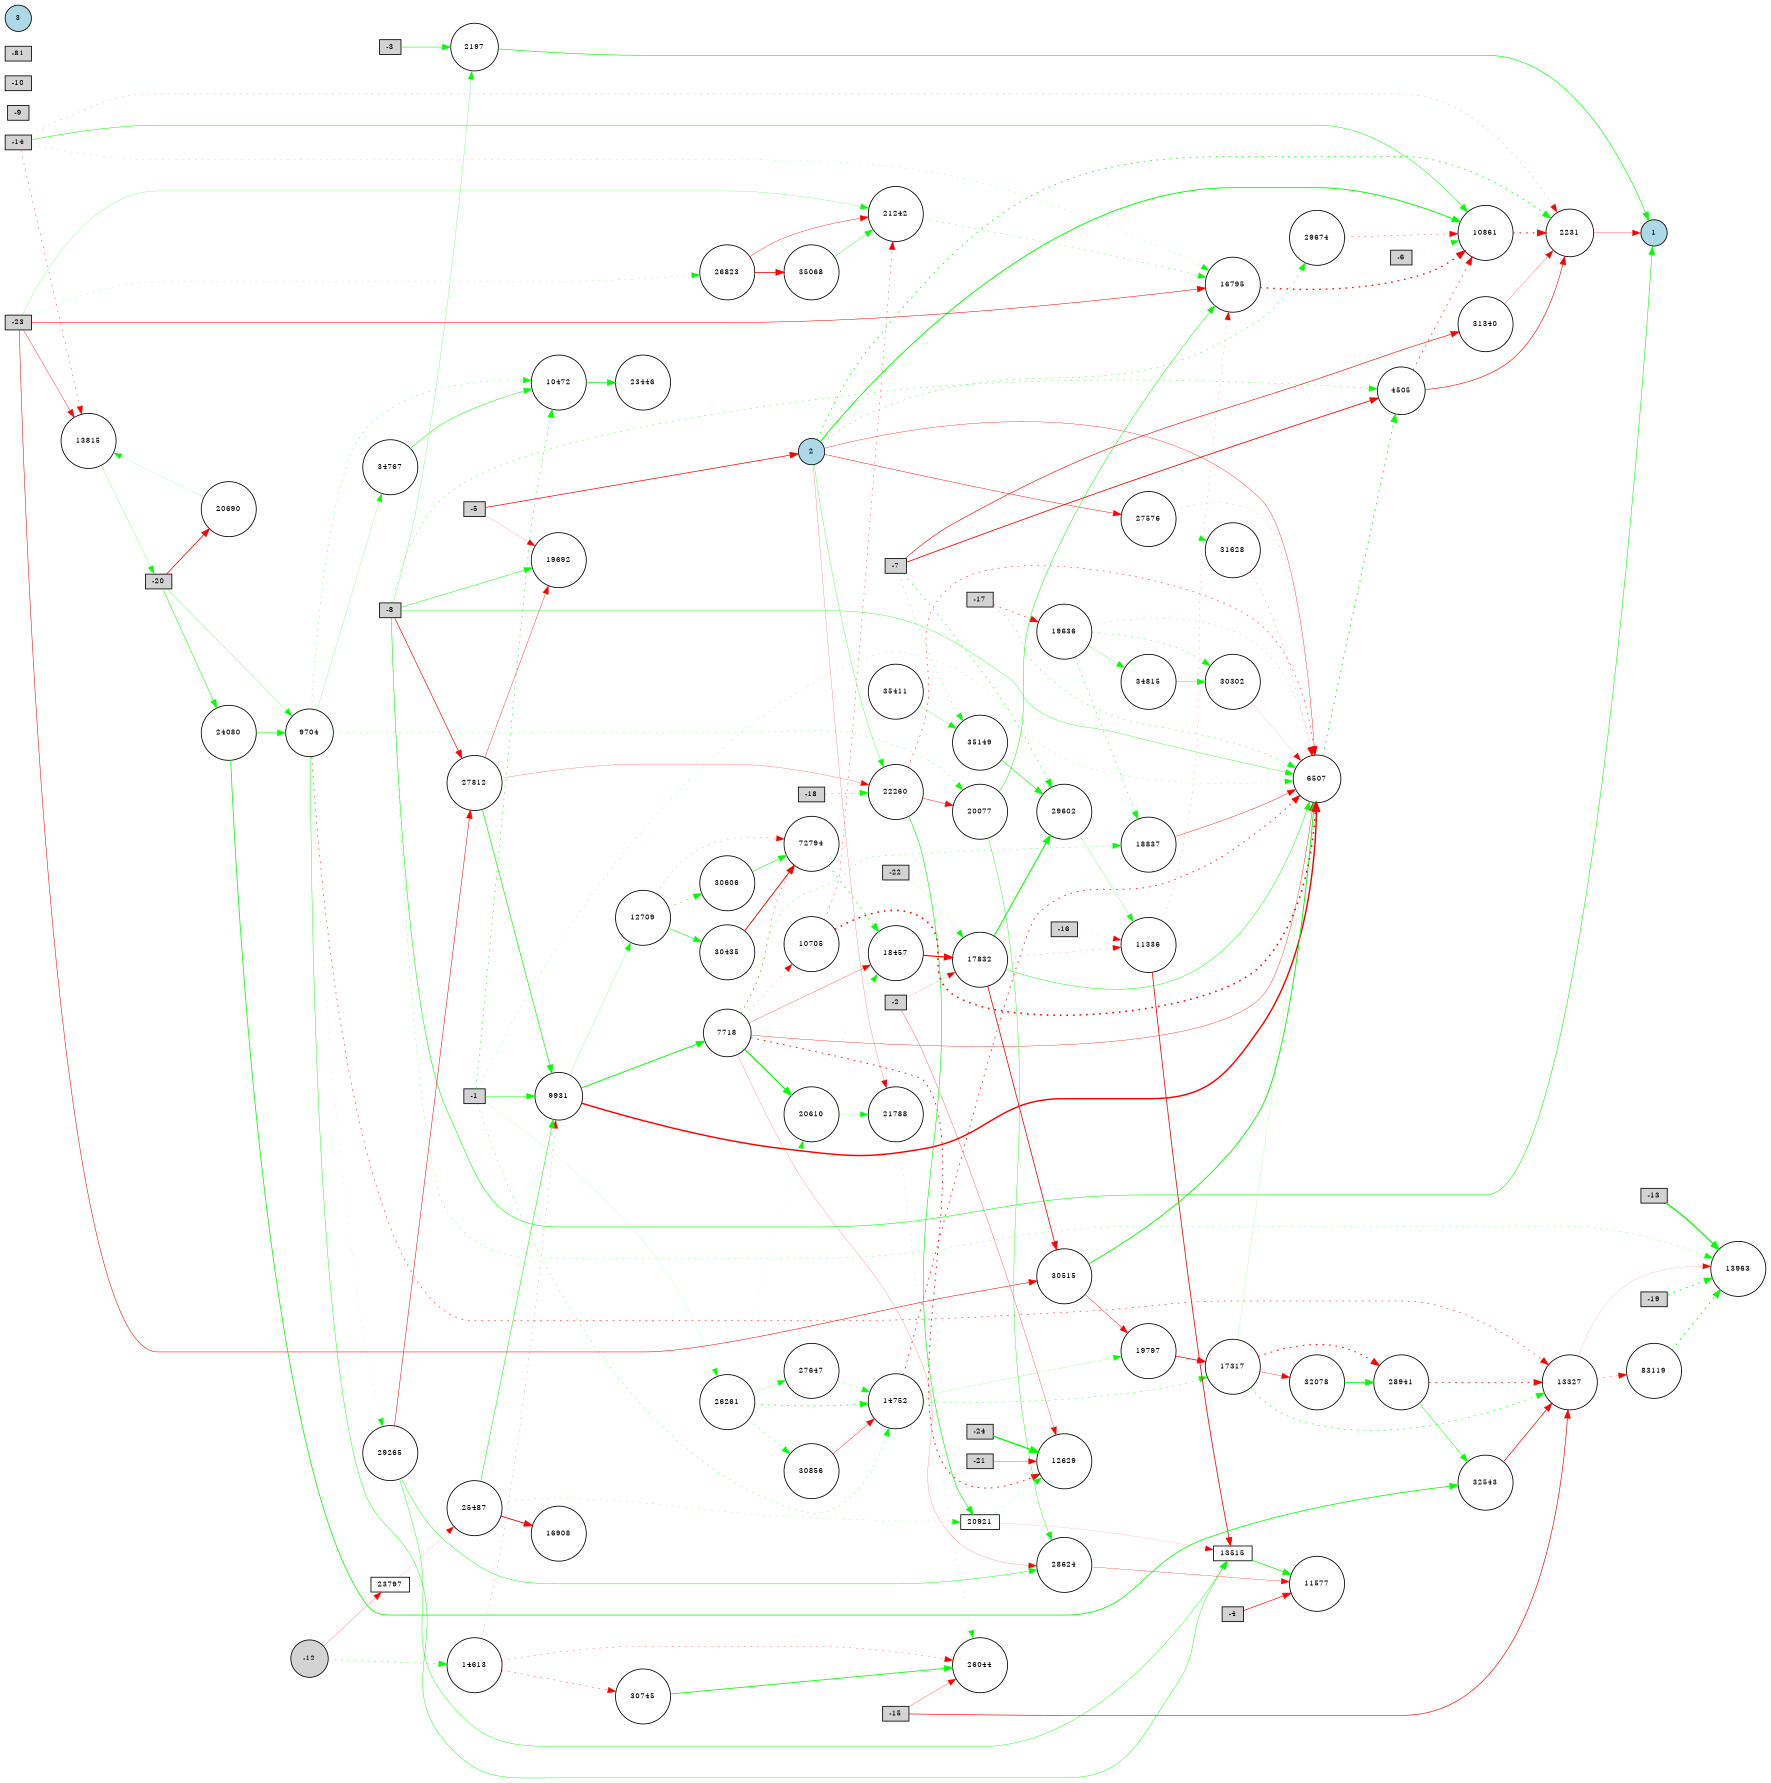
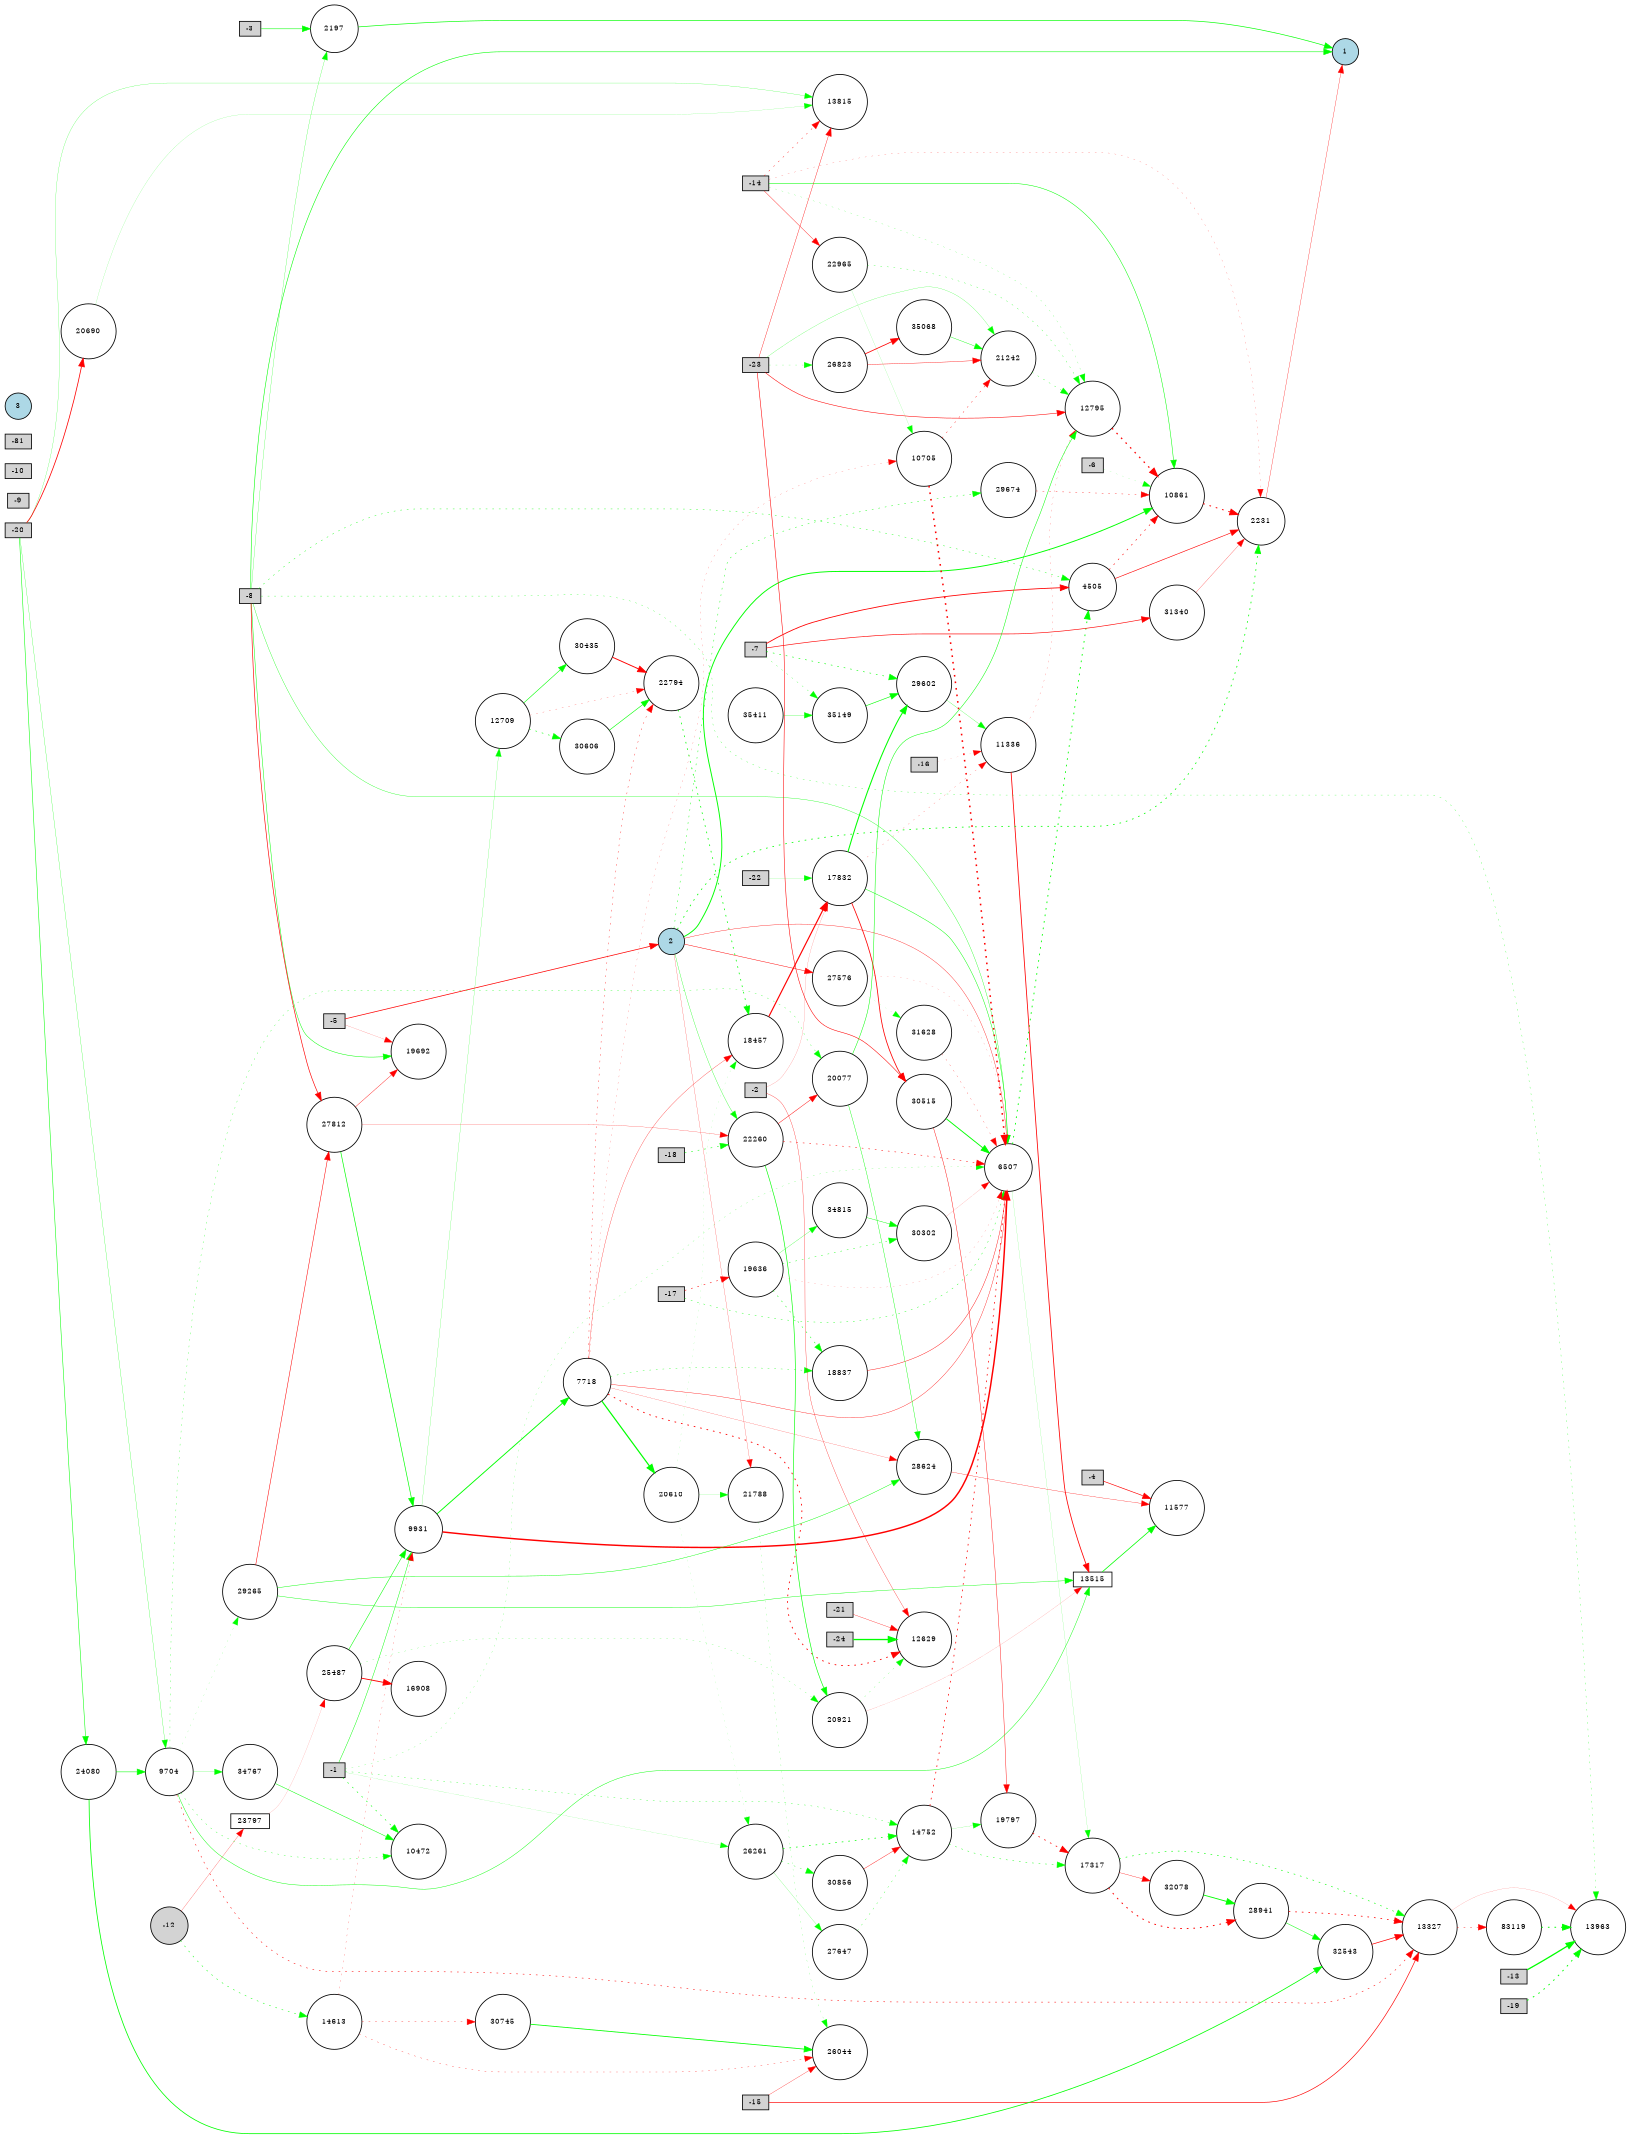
none -> (840, 265)
(1233, 285) -> (1093, 409)
(643, 382) -> none
(126, 516) -> (231, 83)
(812, 844) -> (671, 683)
(1271, 1102) -> (1050, 1511)
(767, 1268) -> (713, 1669)
(1187, 1358) -> (1047, 1841)
(980, 1522) -> (840, 1720)
